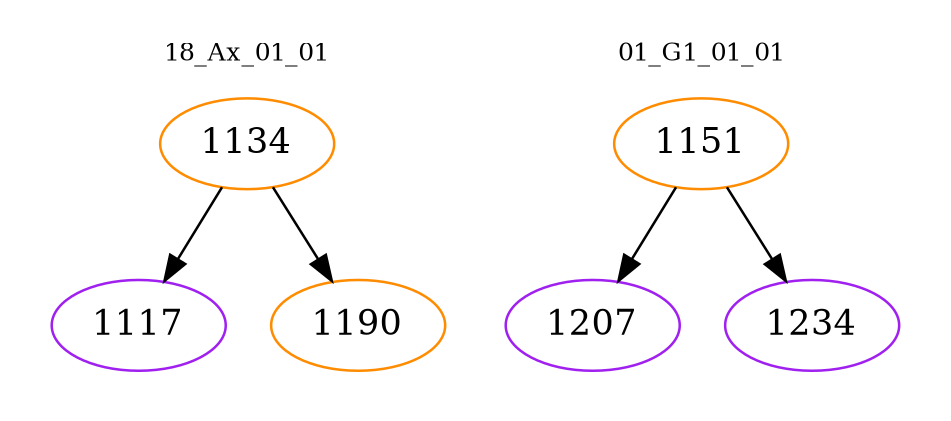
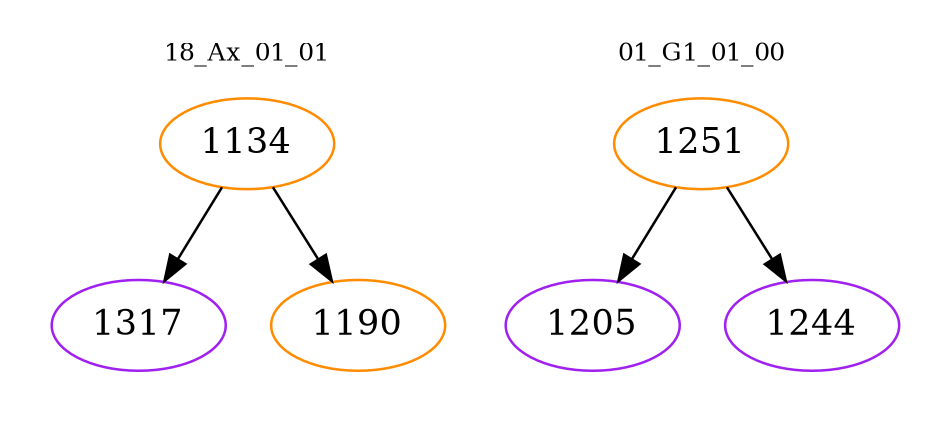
(702, 54) -> (702, 54)
(701, 144) -> (701, 144)
(139, 325) -> (139, 325)
(593, 325) -> (593, 325)
(812, 325) -> (812, 325)
